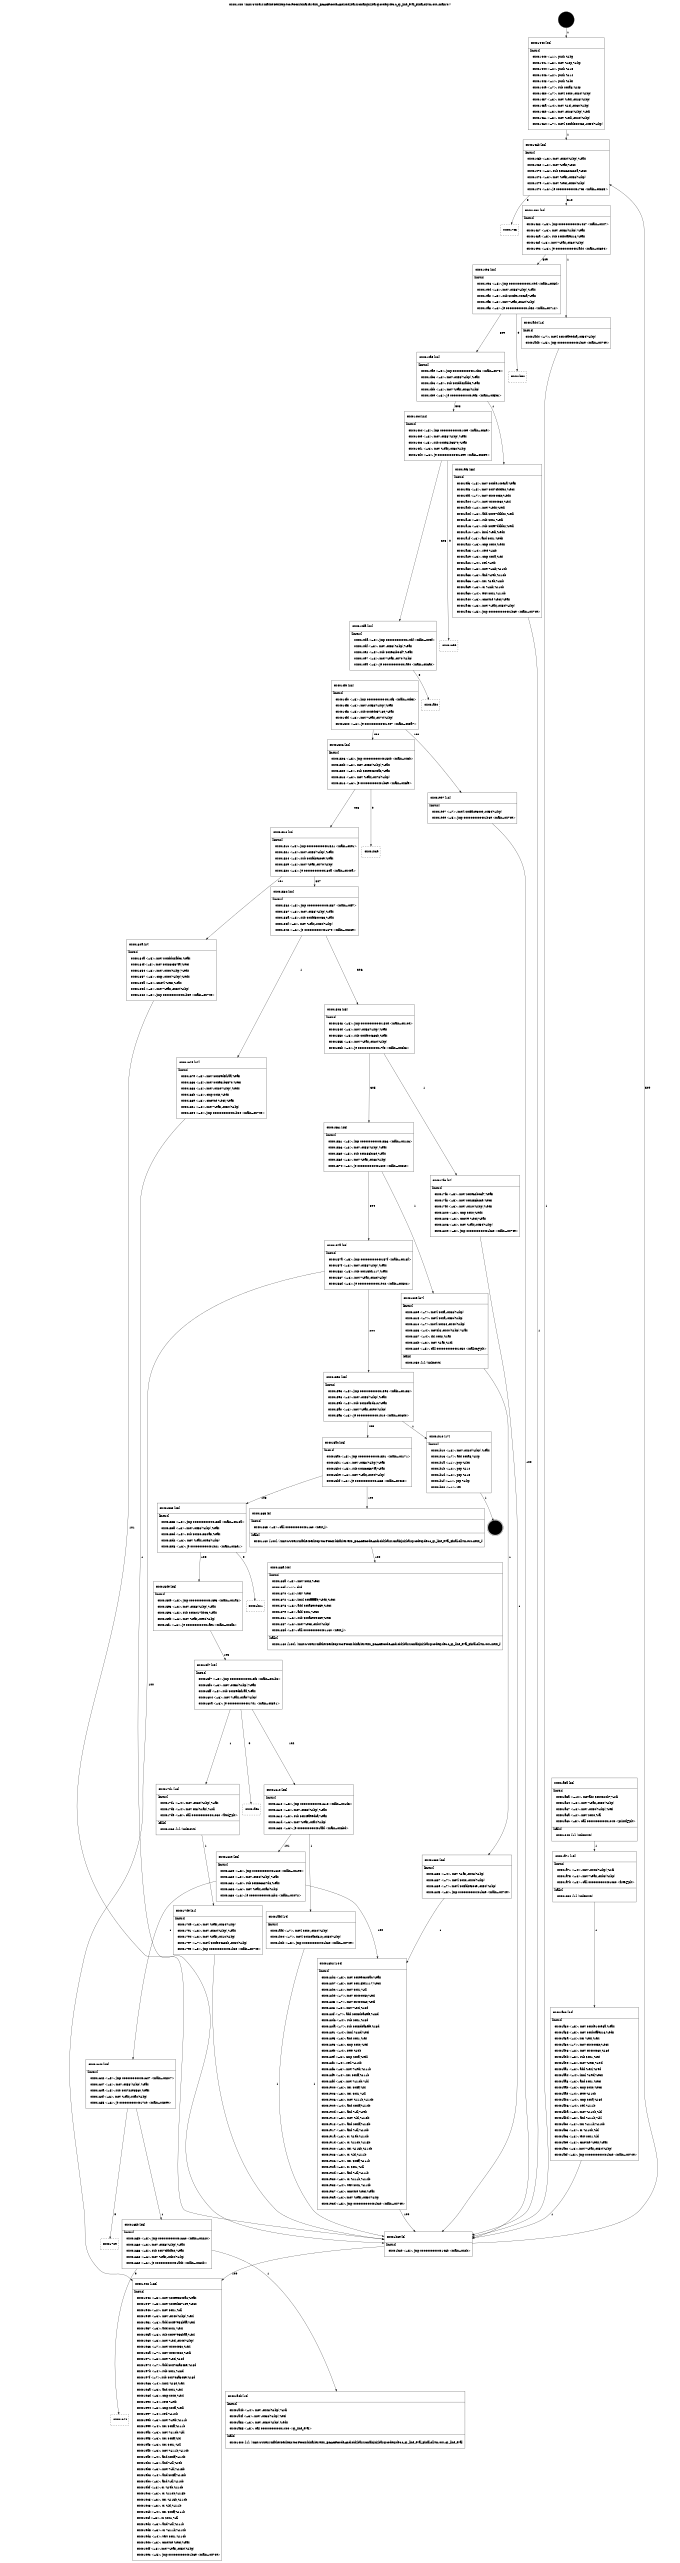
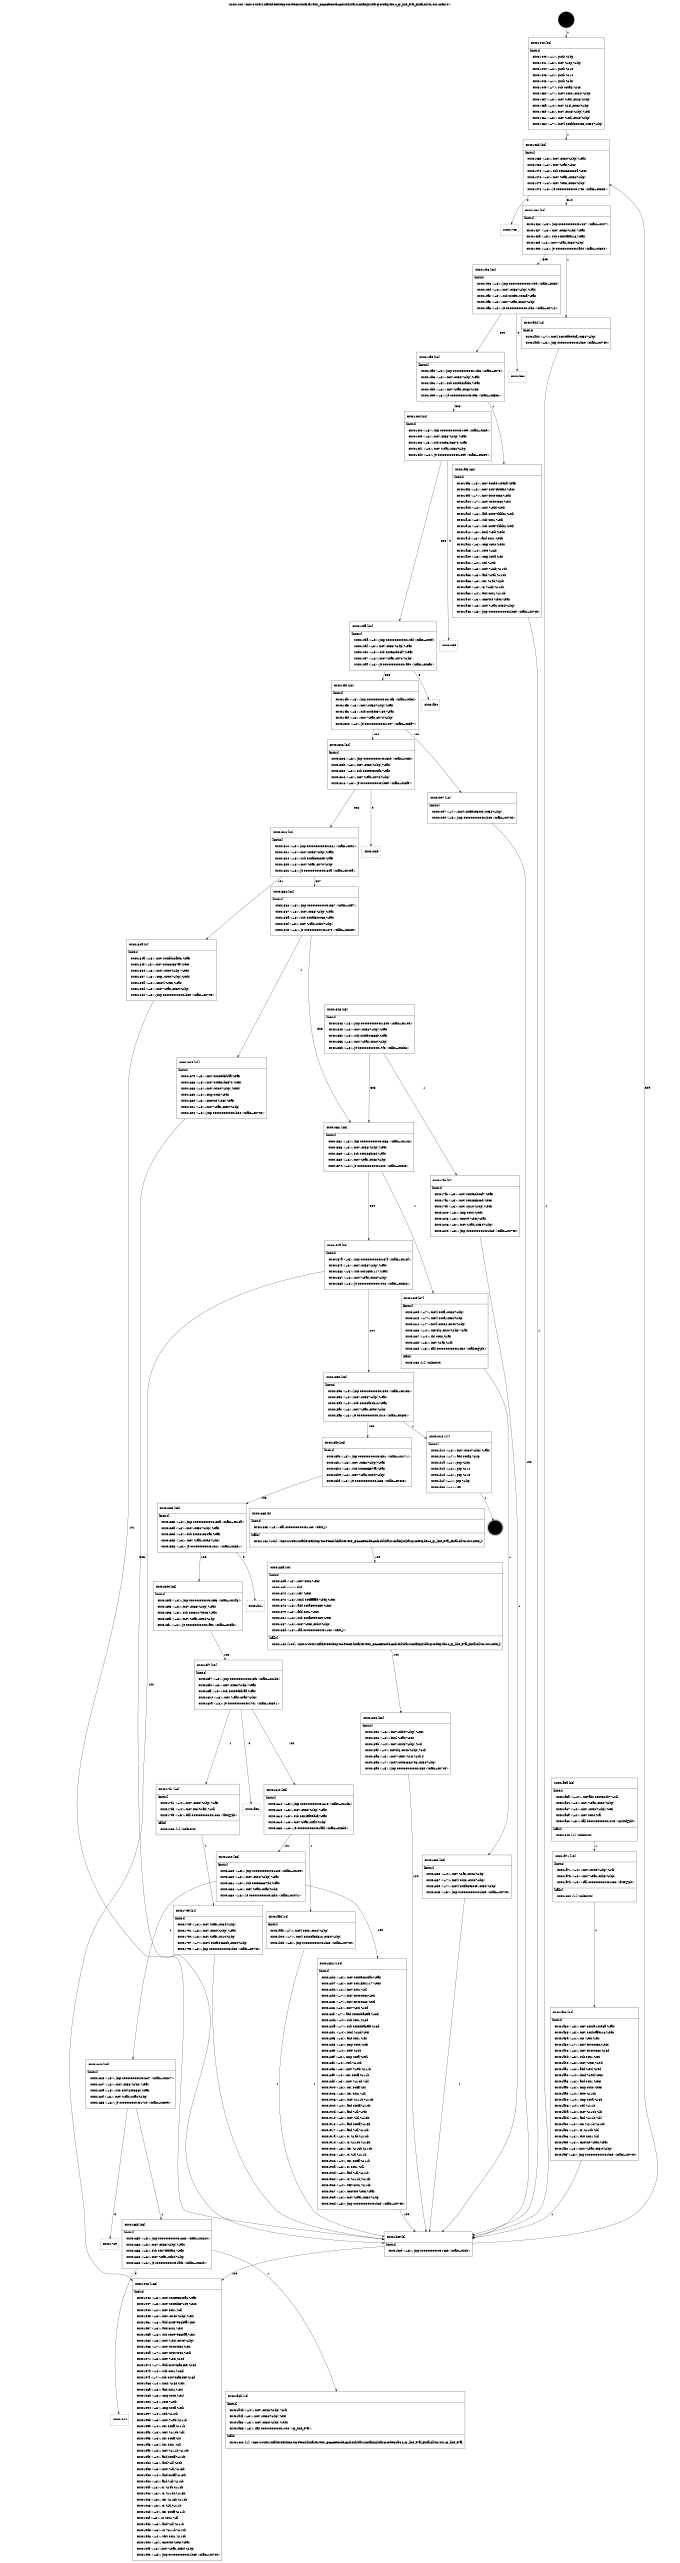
none -> (384, 674)
(342, 969) -> (312, 1032)
(367, 1497) -> none
(142, 1557) -> (142, 1557)
none -> (405, 1744)
(424, 1929) -> (447, 2064)
